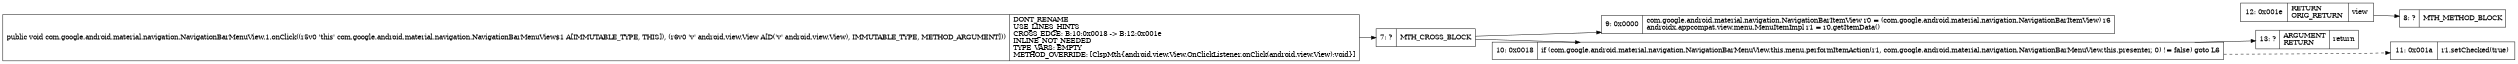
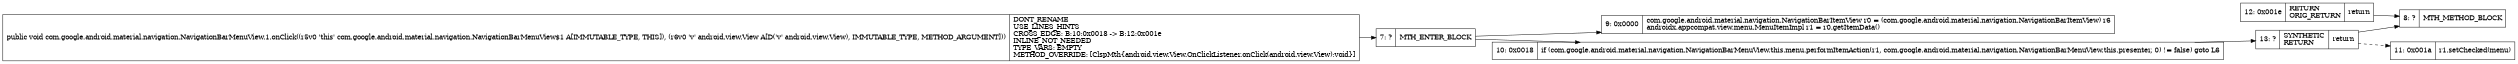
(2360, 12) -> (2359, 12)
none -> (2376, 30)
(2304, 36) -> (2304, 36)
(1436, 37) -> (1436, 37)
(2475, 51) -> (2475, 51)
(2305, 54) -> (2372, 45)
